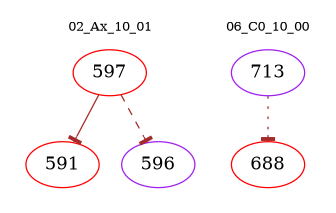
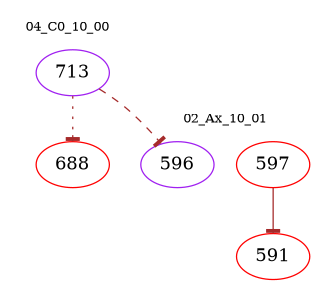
(268, 27) -> (68, 27)
(132, 116) -> (138, 119)
